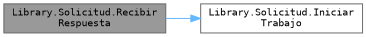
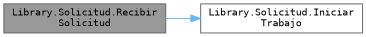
(85, 18) -> (85, 18)
